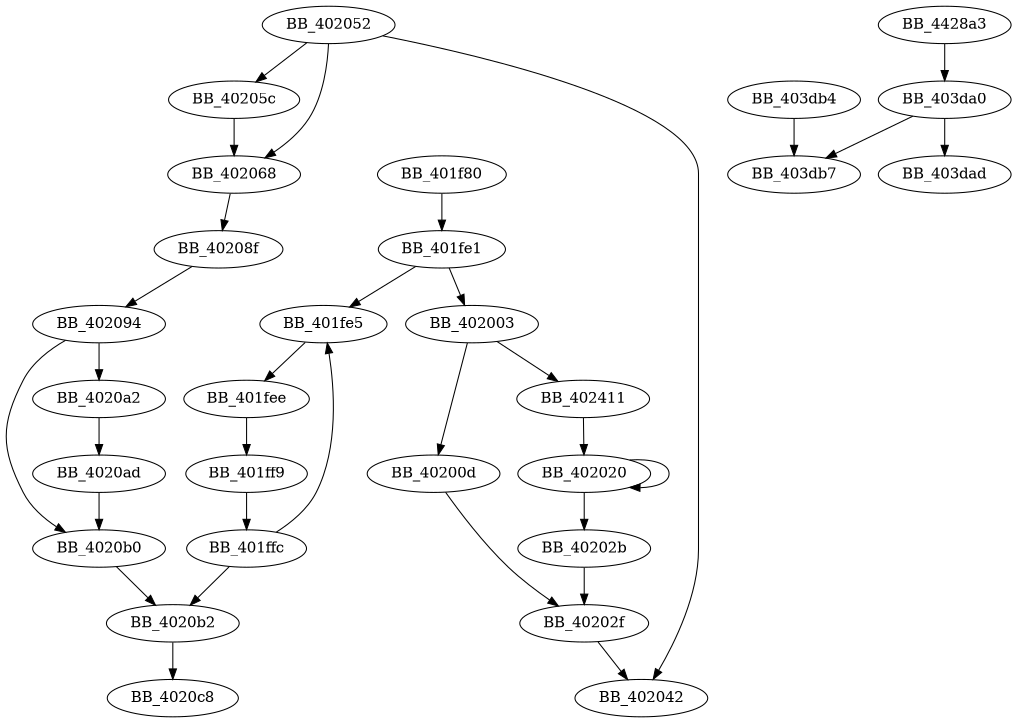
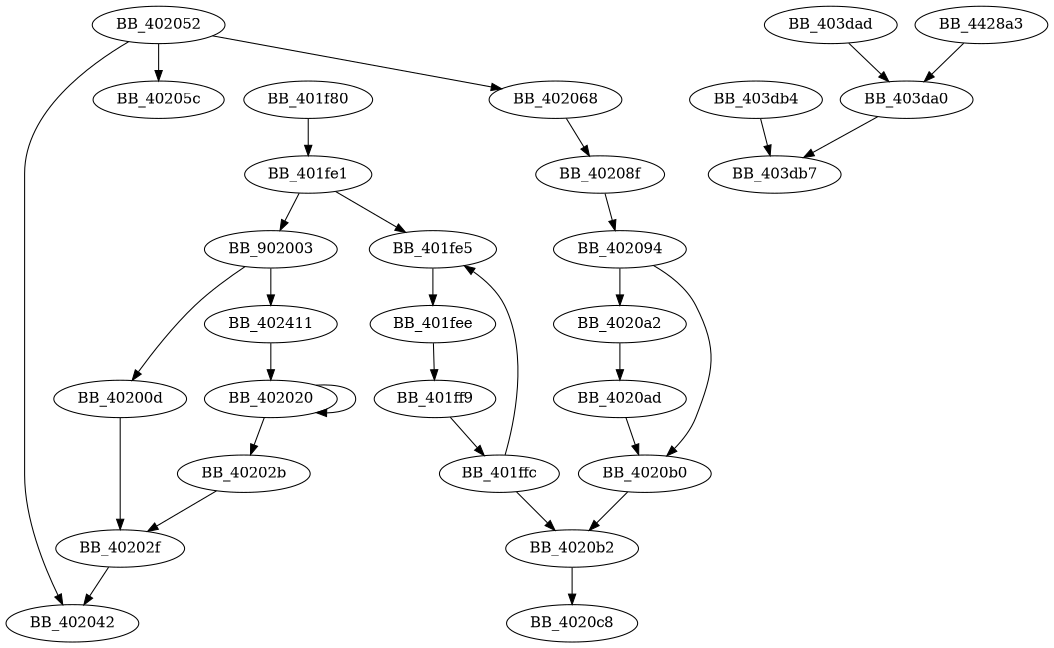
(234, 132) -> none
(945, 132) -> (865, 59)
(472, 324) -> (271, 249)
